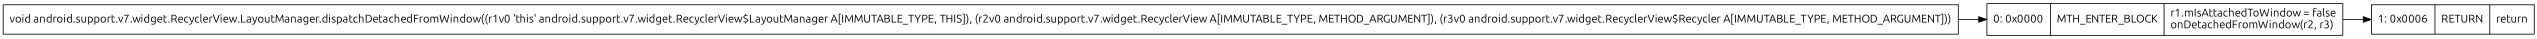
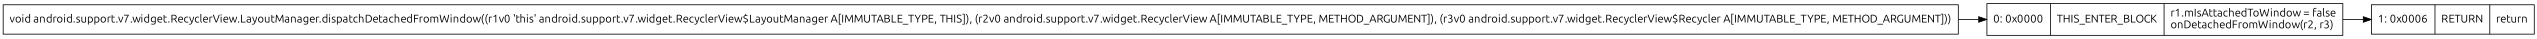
(2107, 19) -> (2107, 19)
